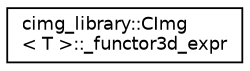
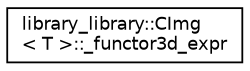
(125, 35) -> (125, 35)
